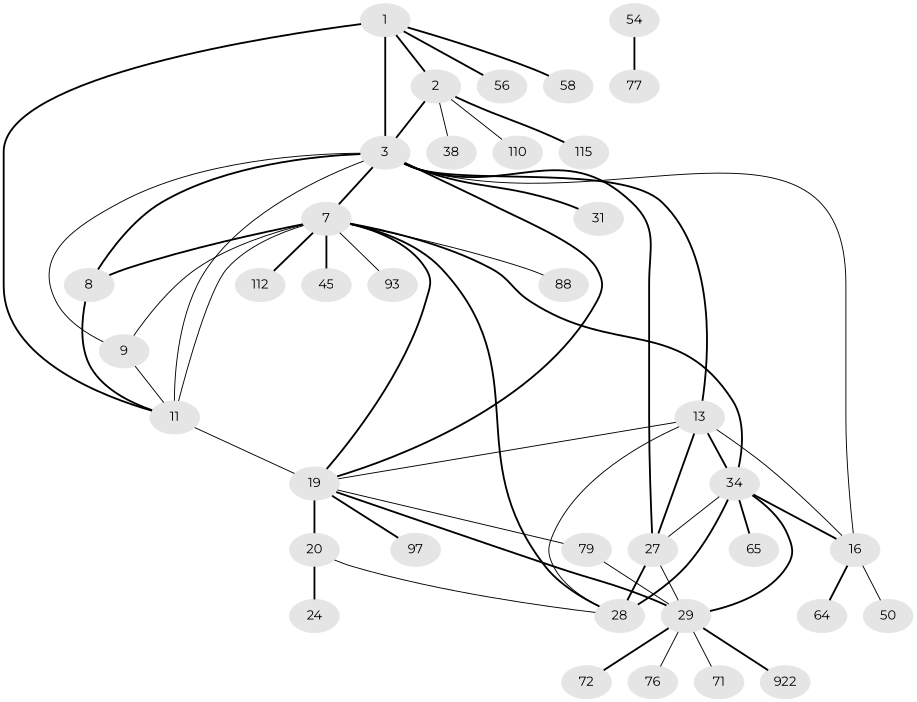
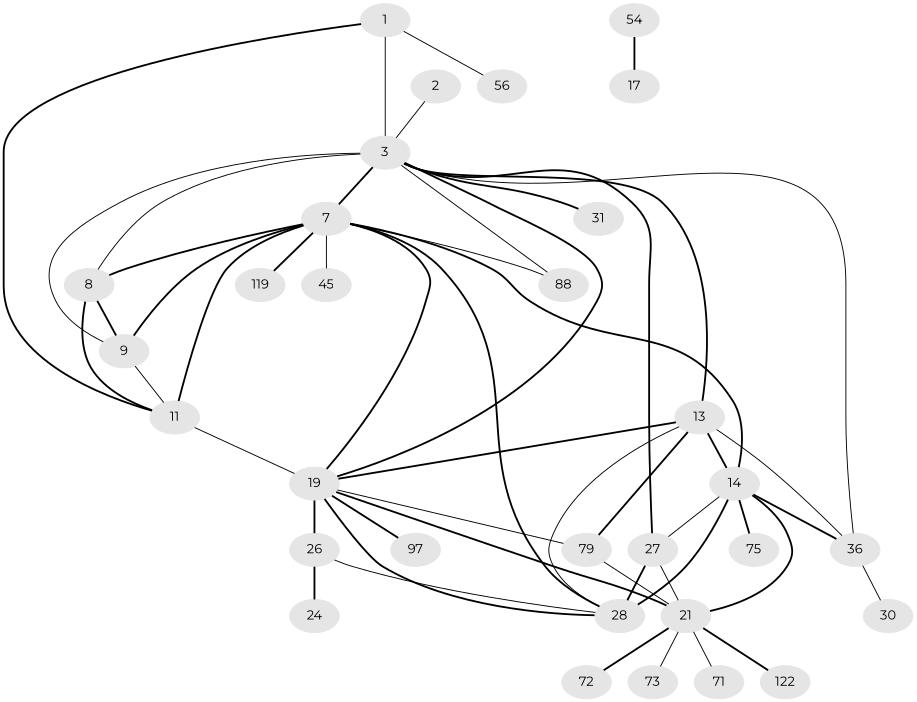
(411, 53) -> none
(443, 53) -> (443, 53)
(385, 86) -> (385, 86)
(568, 86) -> none
(634, 86) -> (634, 86)
(411, 120) -> (411, 120)
(451, 153) -> none
(518, 153) -> none
(584, 153) -> none
(213, 179) -> (213, 179)
(242, 230) -> (474, 219)
(326, 252) -> (326, 252)
(202, 265) -> (207, 262)
(260, 285) -> (260, 285)
(393, 285) -> none
(214, 291) -> (214, 291)
none -> (107, 318)
(507, 451) -> (507, 451)
(676, 483) -> (643, 484)
(735, 484) -> (735, 484)
(314, 550) -> (314, 550)
(754, 550) -> (754, 550)
(855, 550) -> (855, 550)
none -> (465, 599)
(686, 616) -> (686, 616)
(822, 616) -> none
(888, 616) -> (888, 616)
(653, 682) -> (653, 682)
(785, 682) -> (785, 682)
